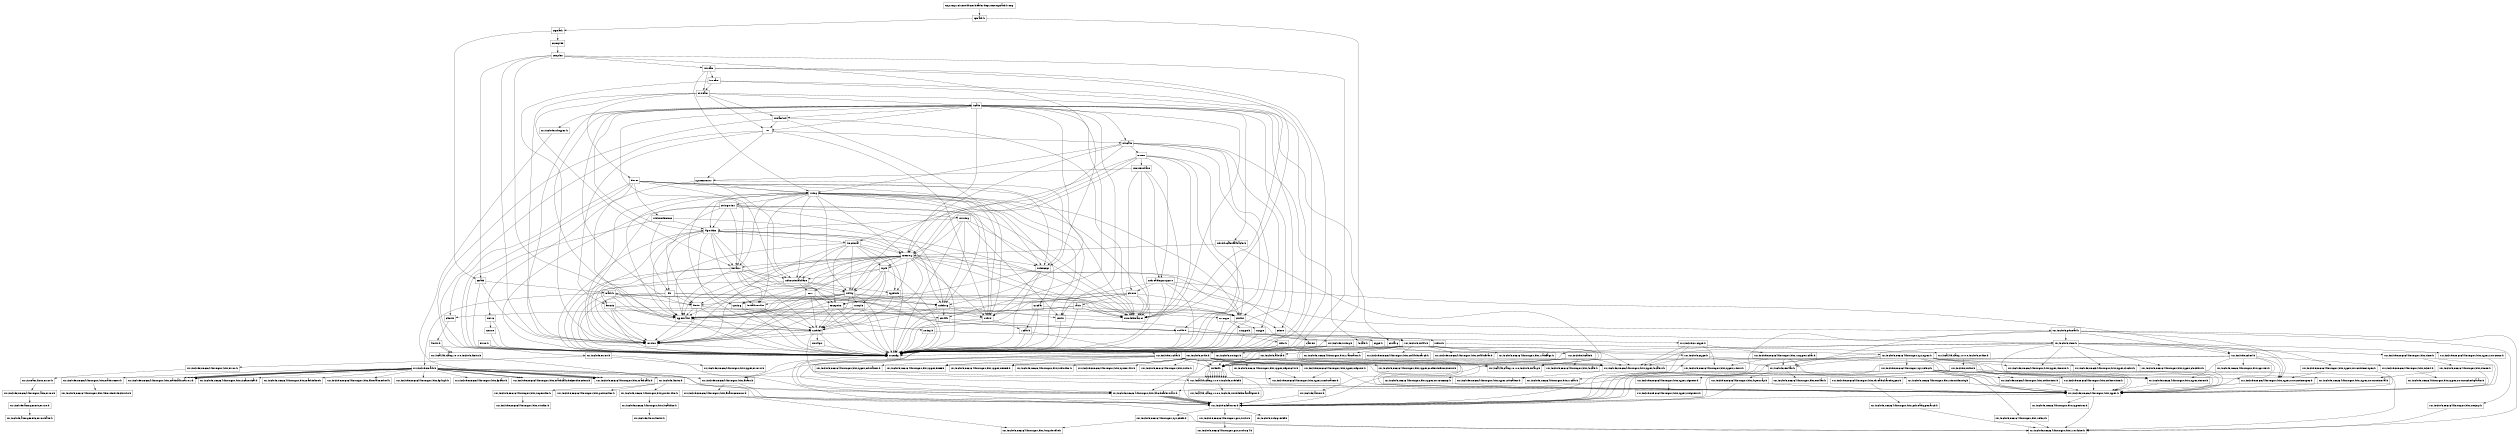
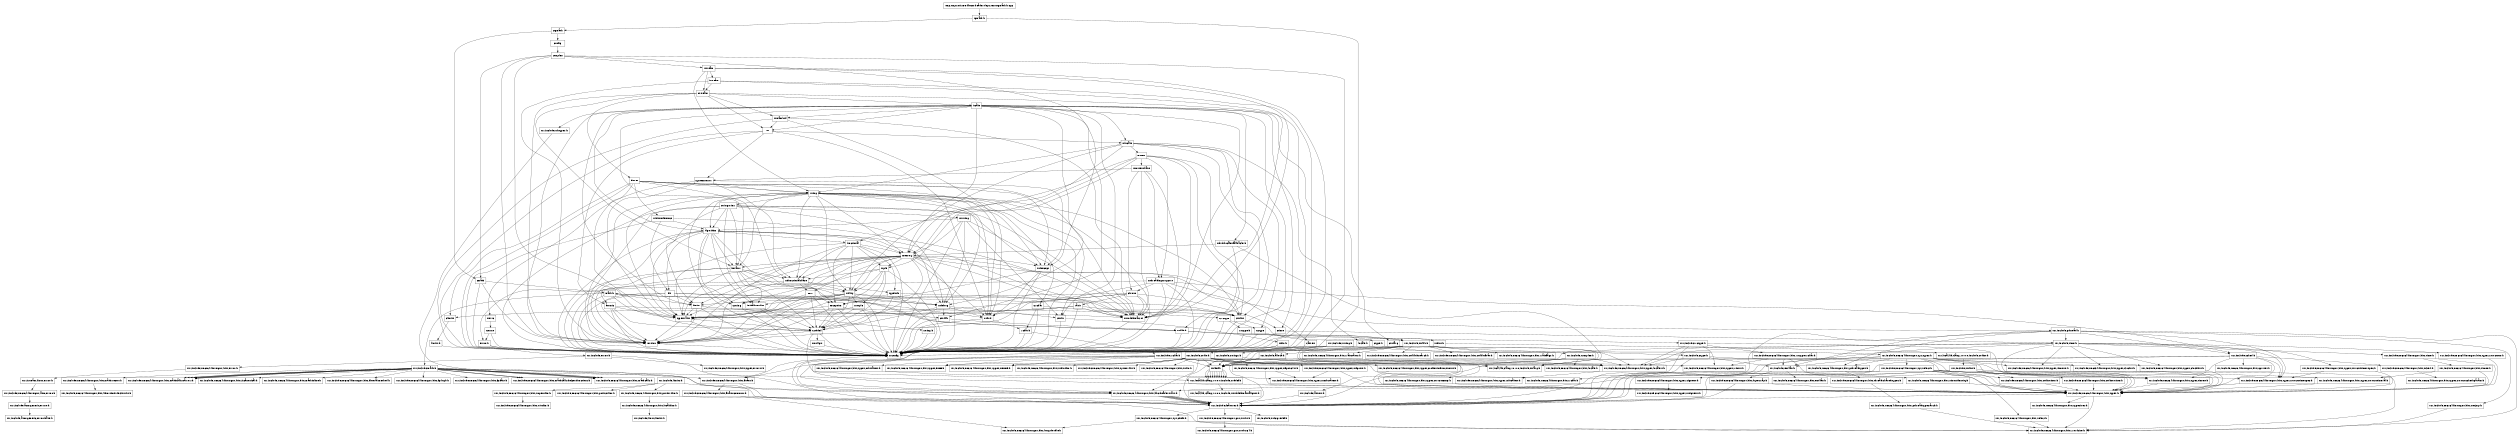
(979, 6) -> (979, 6)
(558, 43) -> (558, 43)
(600, 117) -> (607, 227)
(767, 238) -> (725, 259)
(905, 274) -> none
none -> (701, 275)
none -> (712, 286)
(1130, 335) -> none
none -> (488, 336)
none -> (1937, 347)
(681, 353) -> (1019, 351)
(456, 356) -> none
(1580, 356) -> (1580, 356)
none -> (1838, 368)
